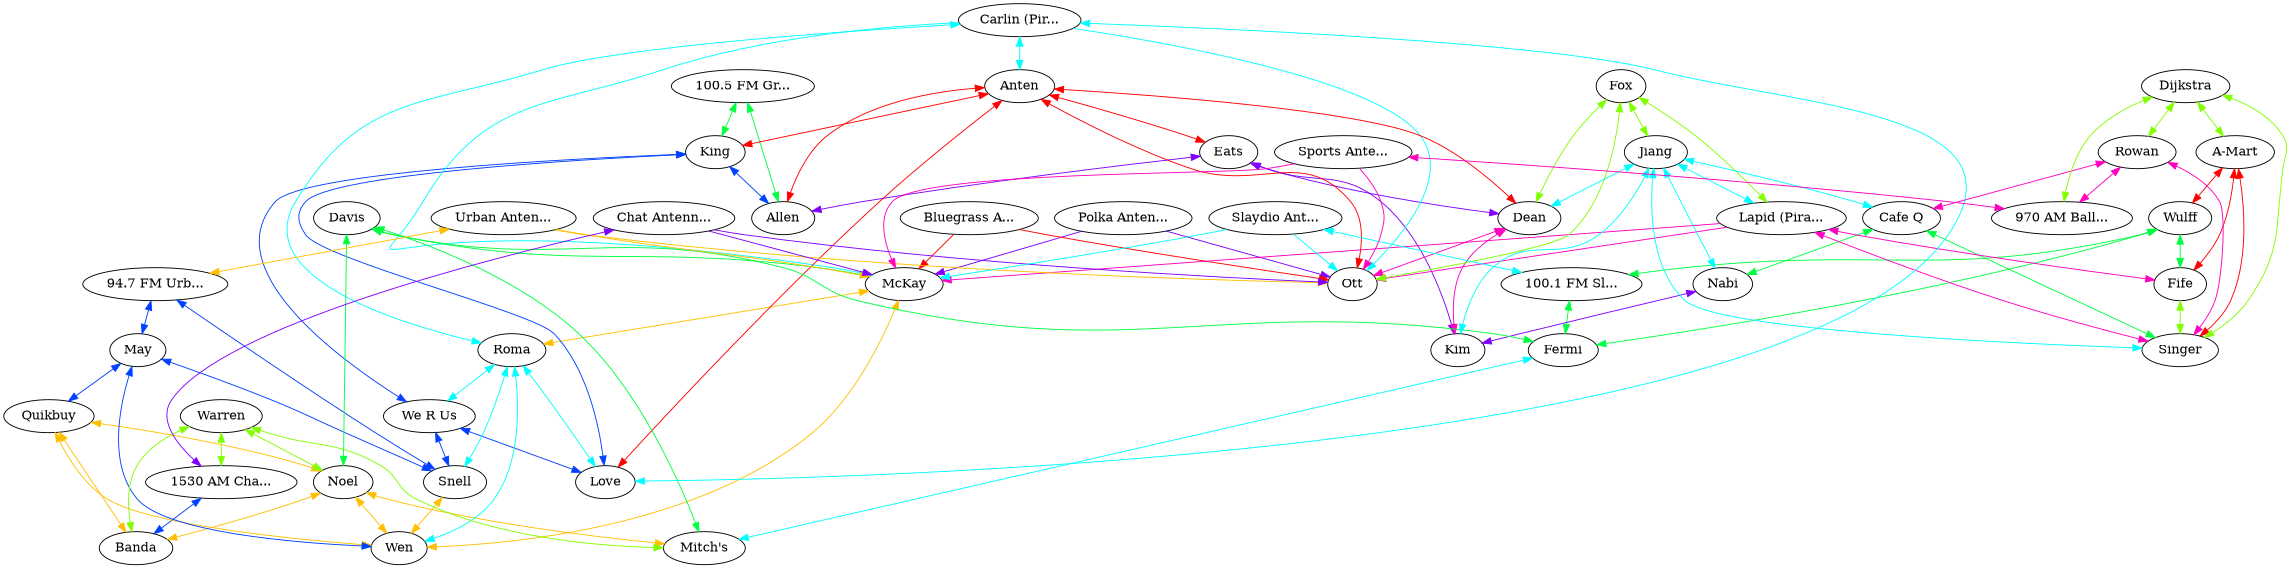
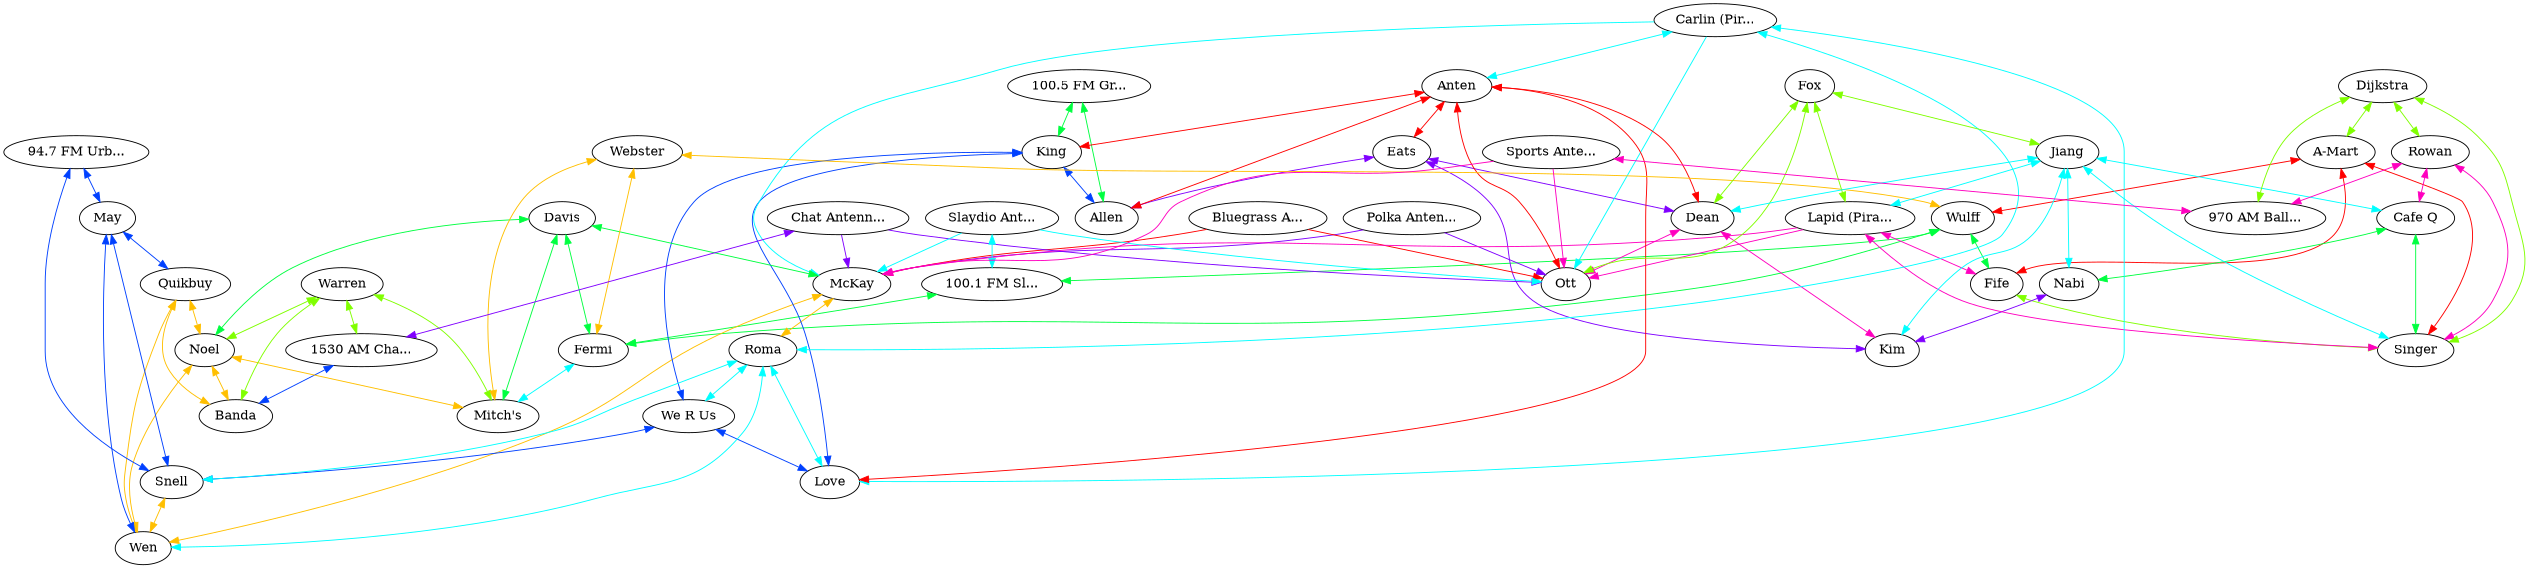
none -> (637, 152)
(504, 218) -> none
